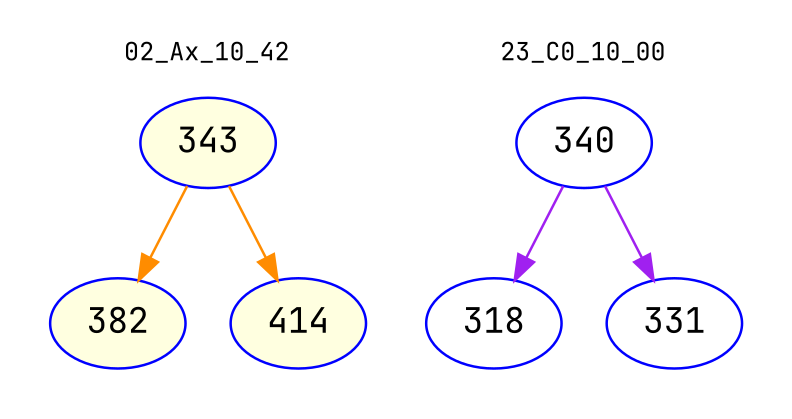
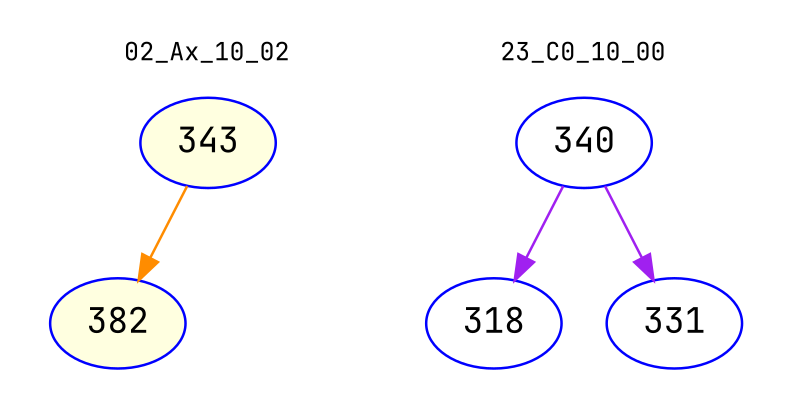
(208, 54) -> (208, 54)
(298, 323) -> none
